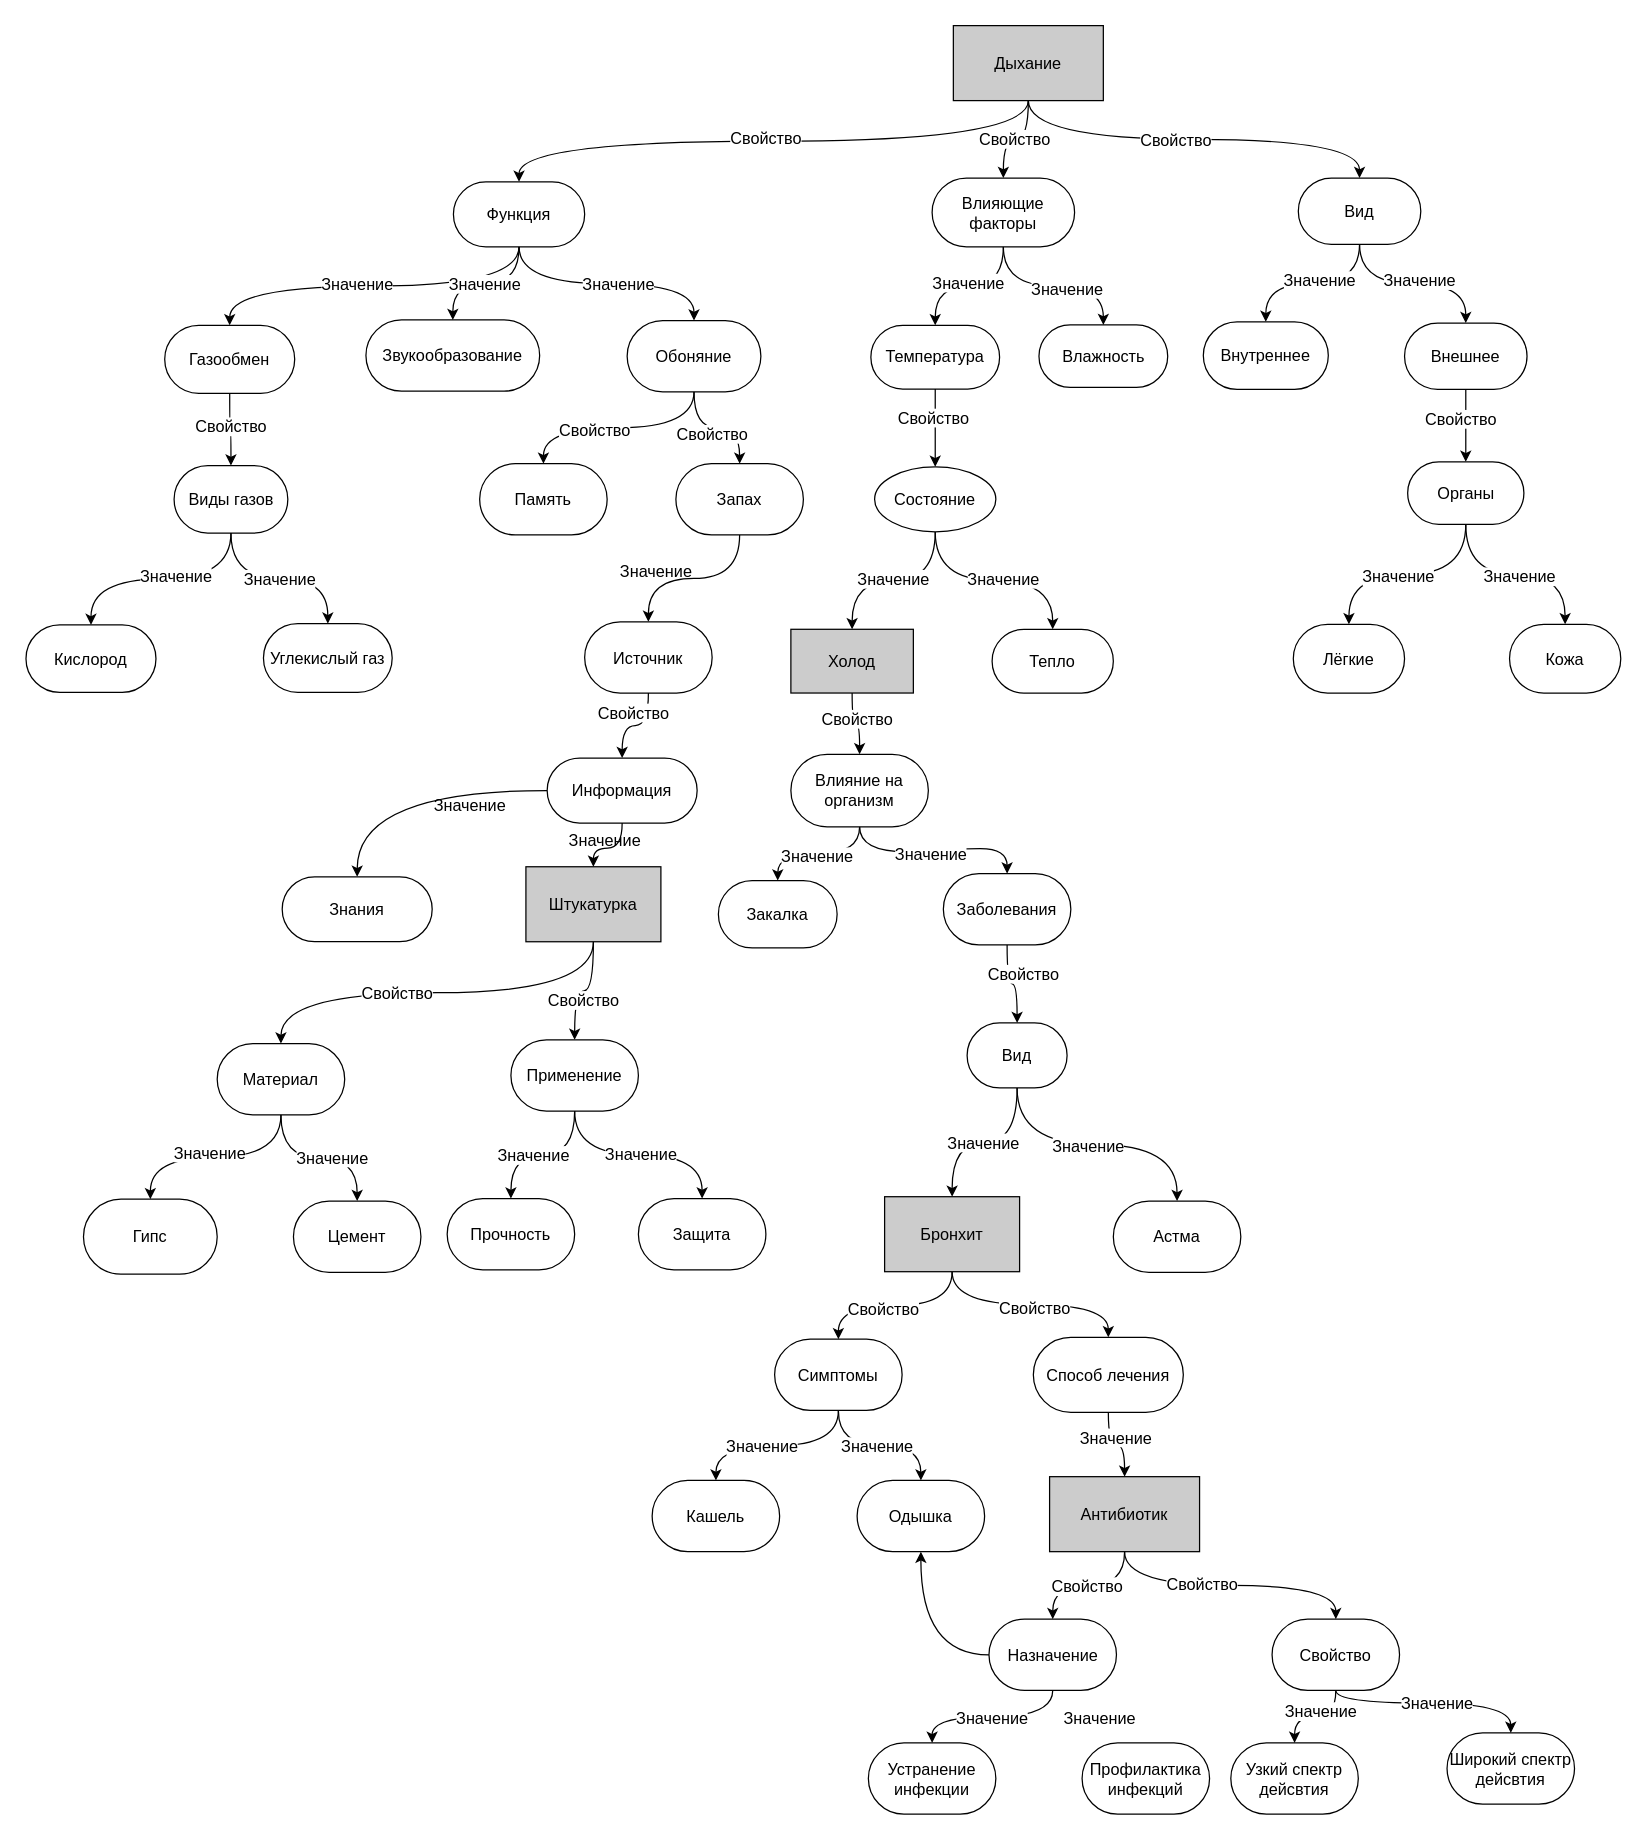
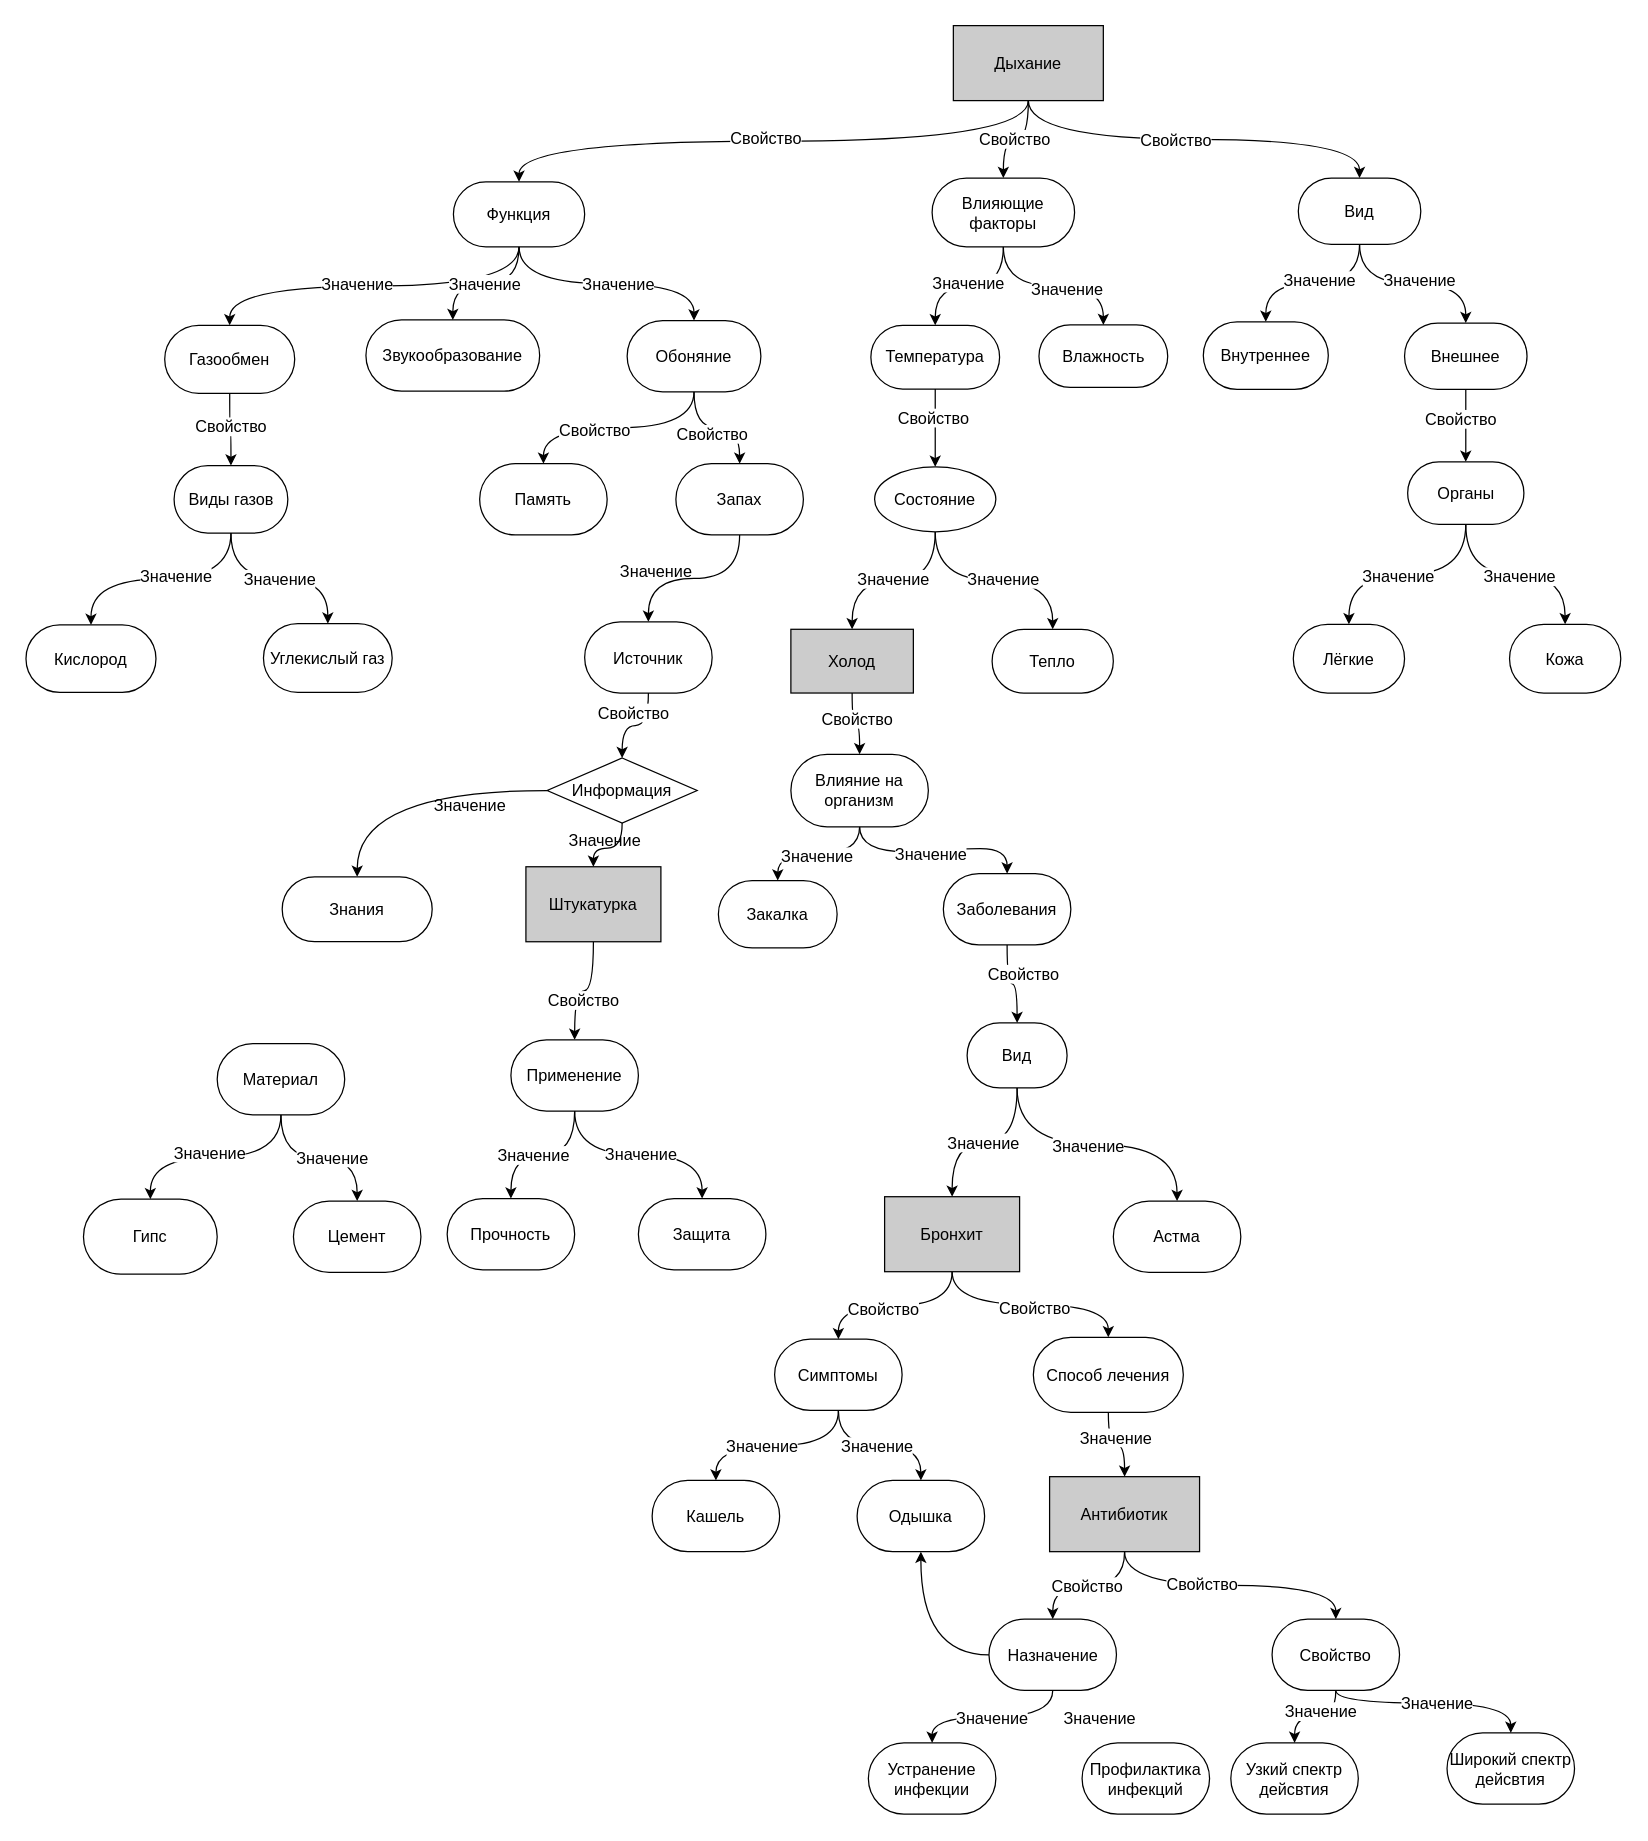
(622, 791) -> (622, 791)
(434, 993) -> none
